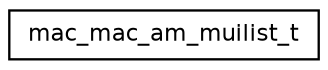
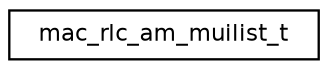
(164, 35) -> (164, 35)
